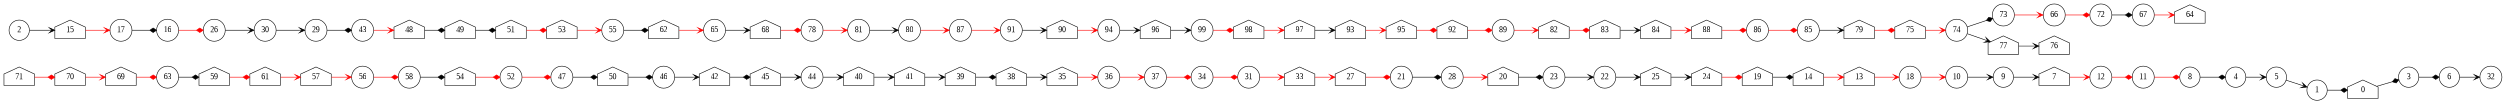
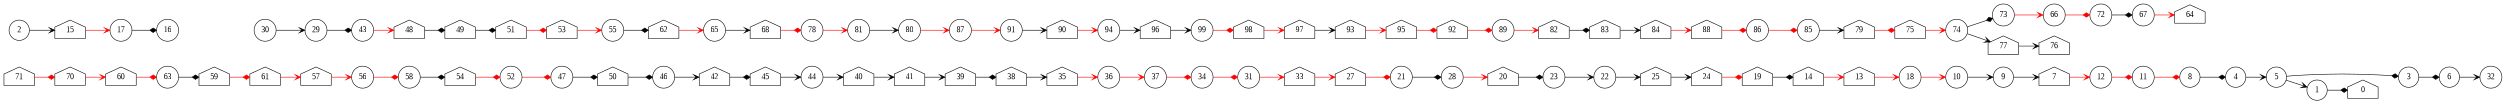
(214, 30) -> none
(1576, 30) -> (1576, 30)
(121, 77) -> (121, 77)
(2384, 84) -> (2339, 74)
